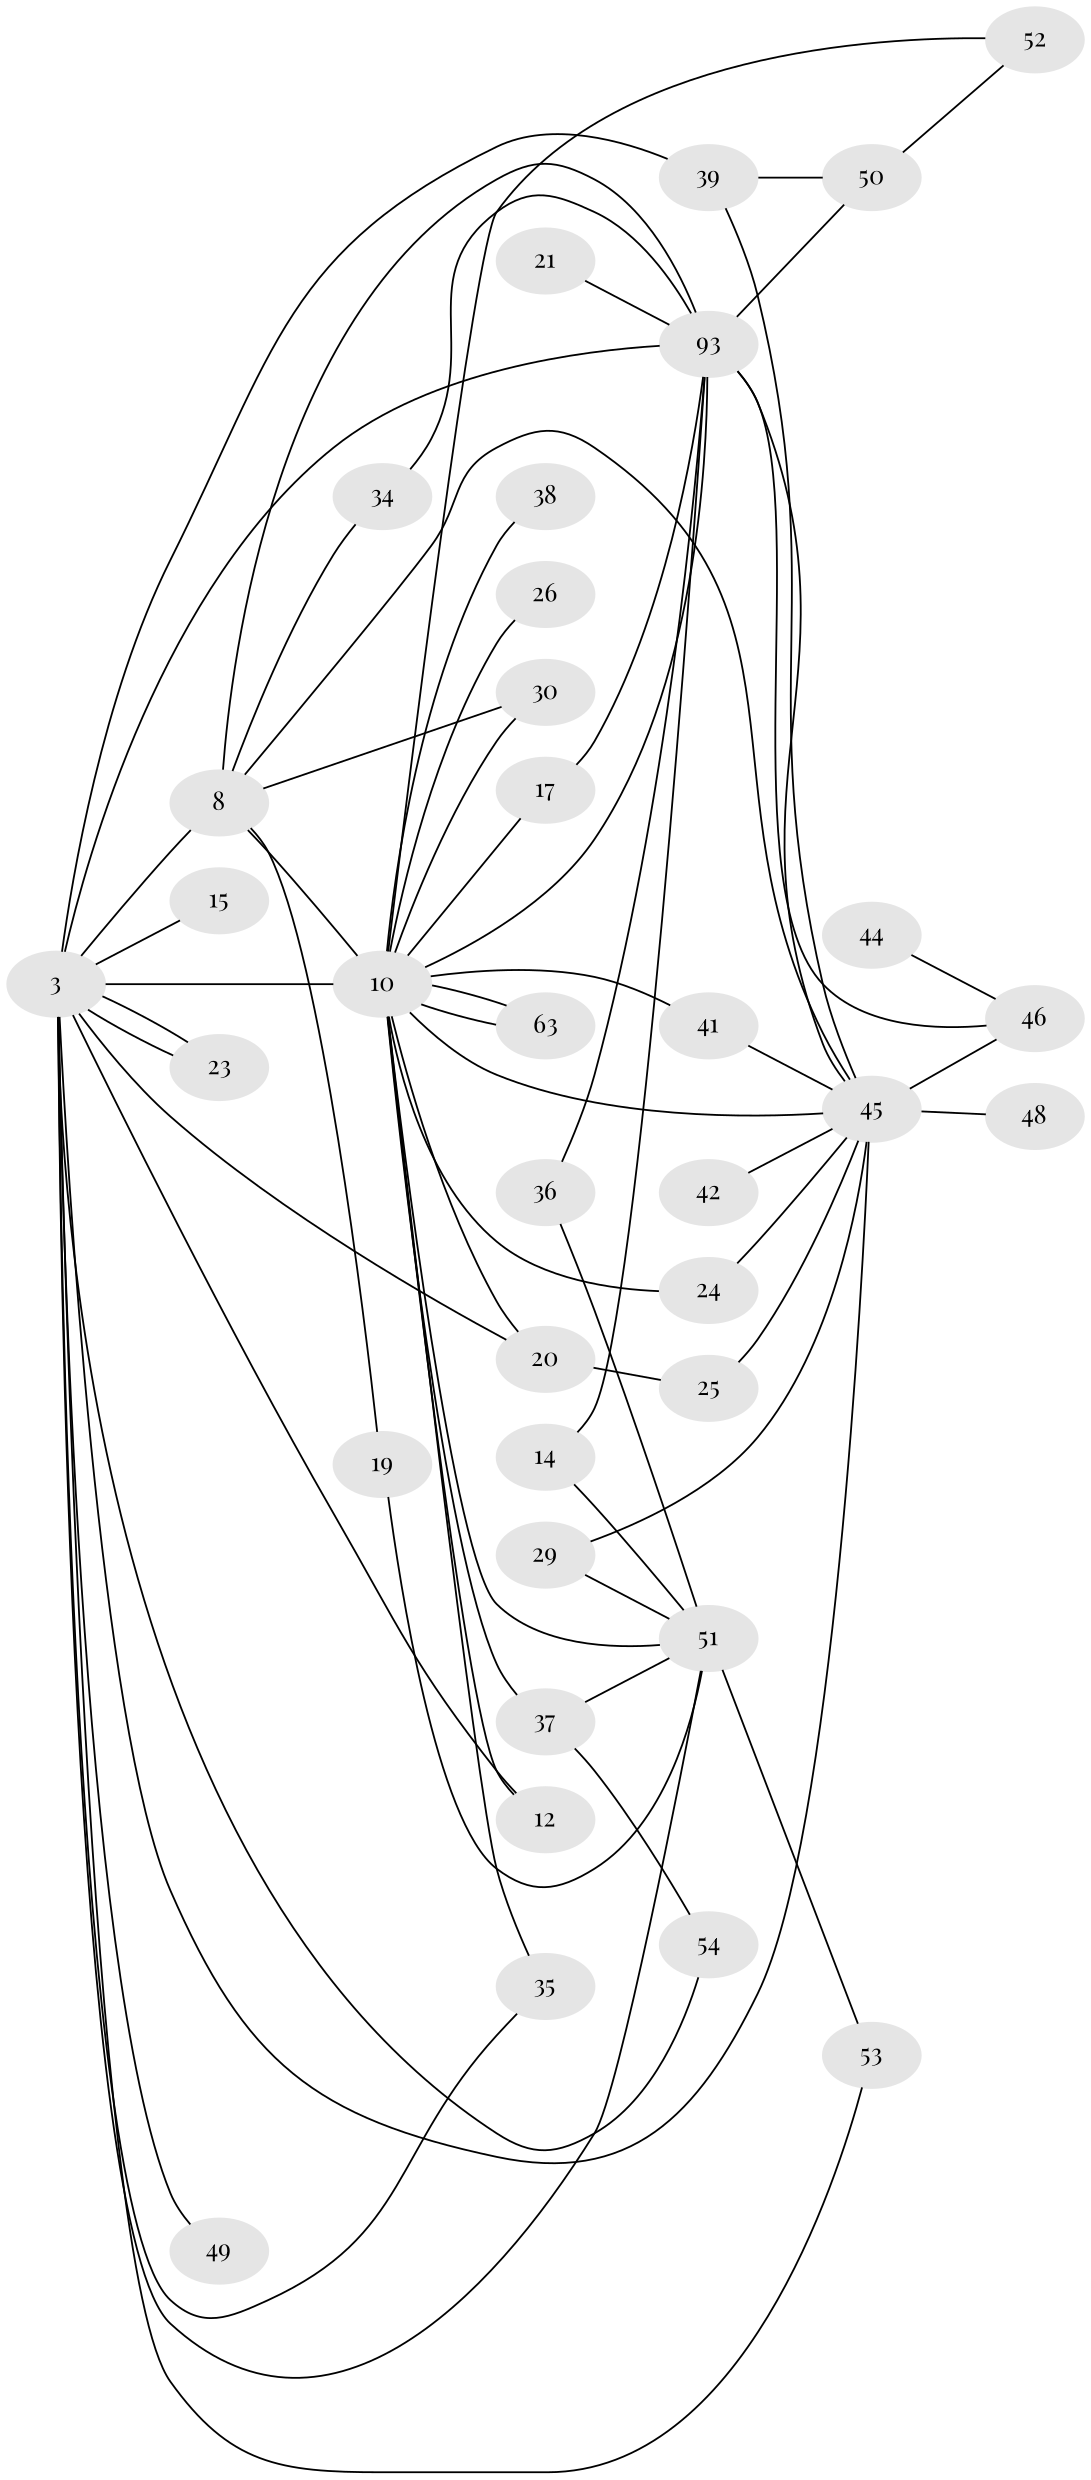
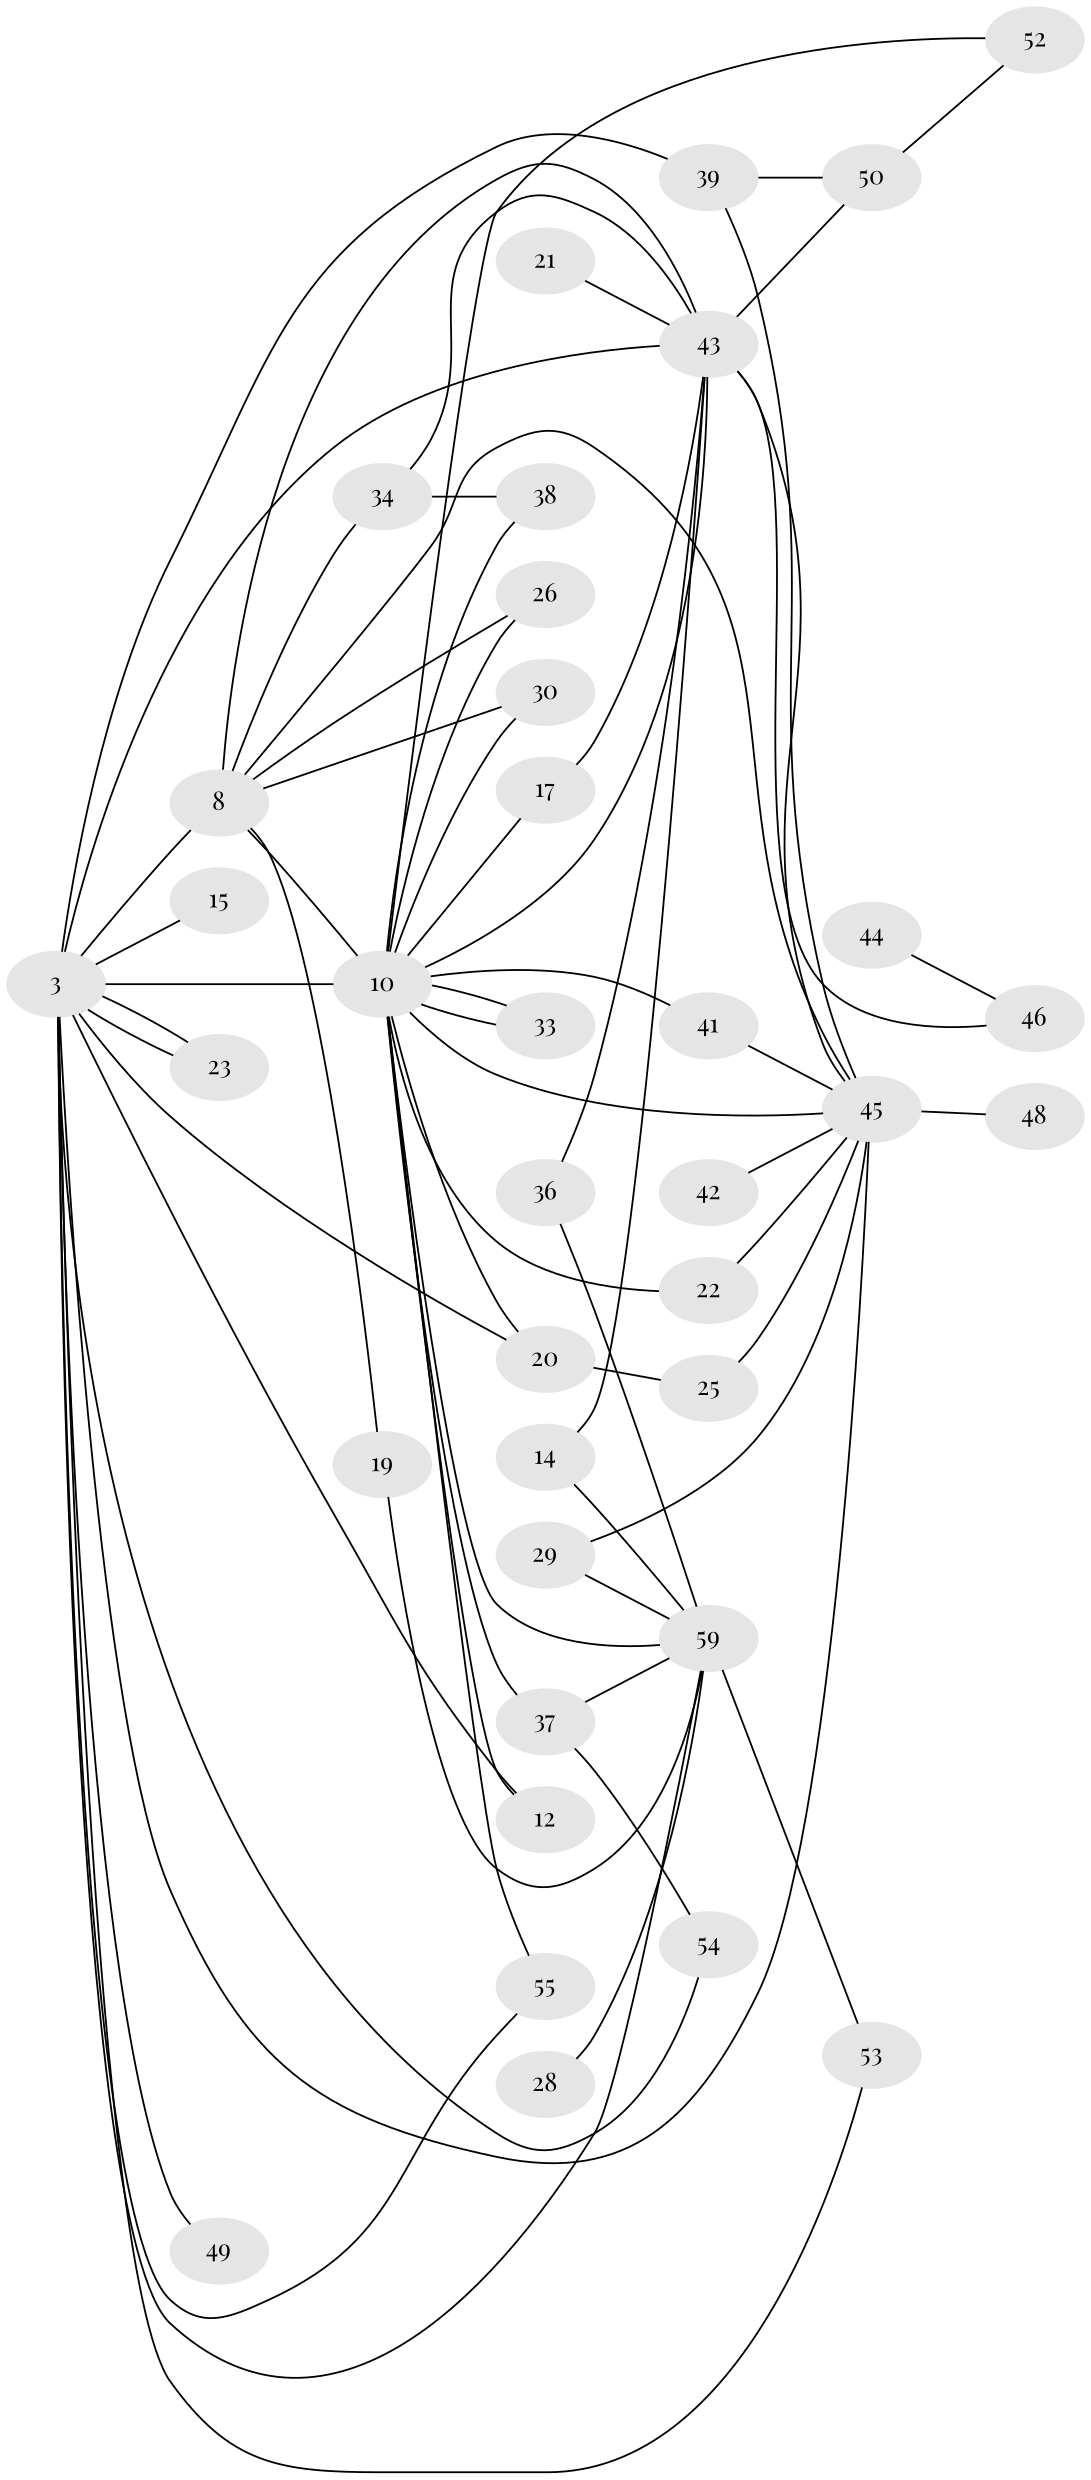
(709, 344) -> (709, 344)
none -> (468, 497)
none -> (378, 694)
(546, 1026) -> (546, 1026)
(953, 1064) -> none
(709, 1290) -> (709, 1290)
(709, 1638) -> (709, 1638)
(546, 1986) -> (546, 1986)
none -> (546, 2084)
